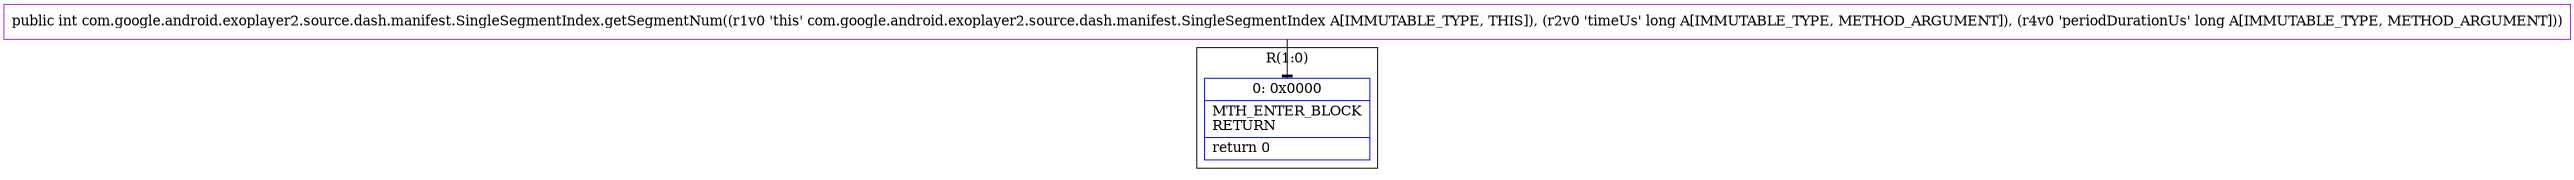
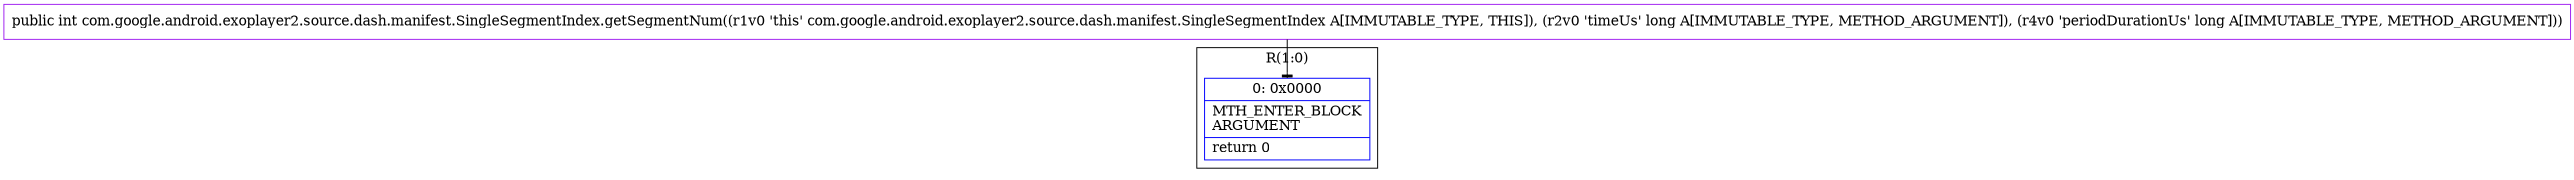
(1244, 126) -> (1256, 126)
